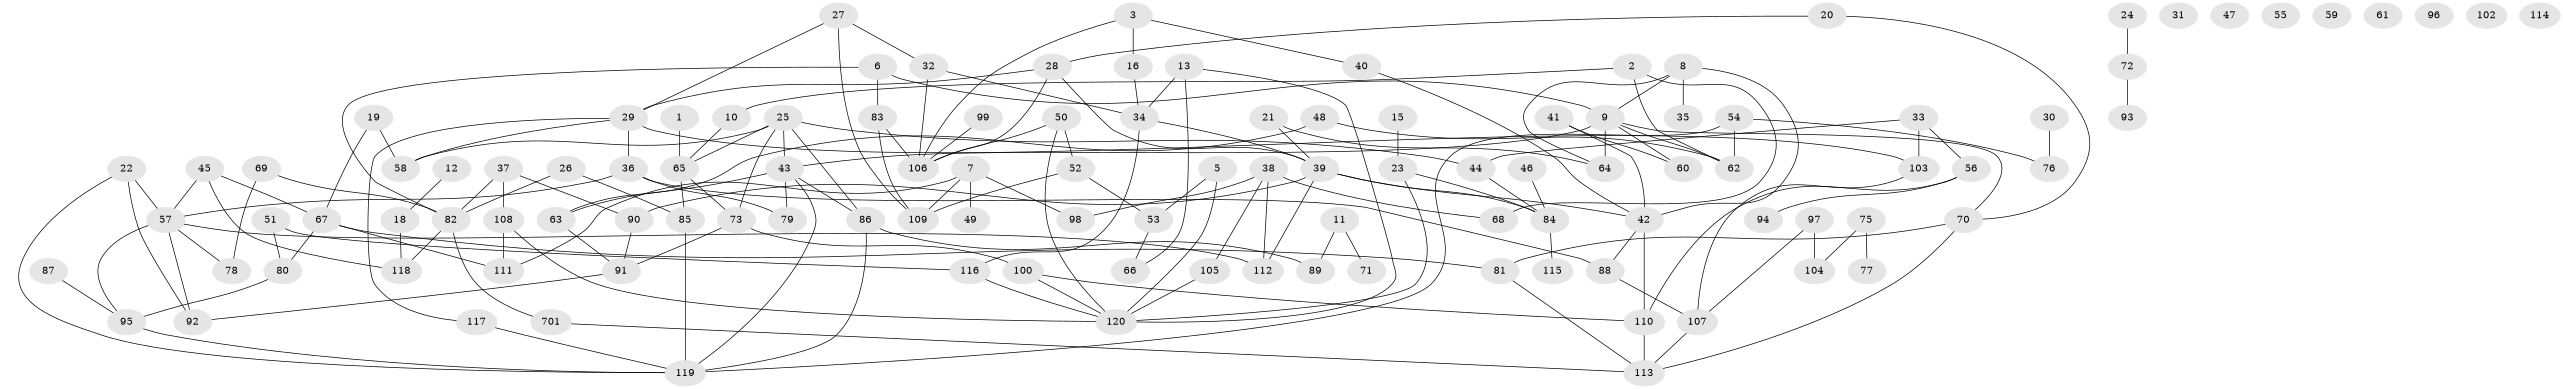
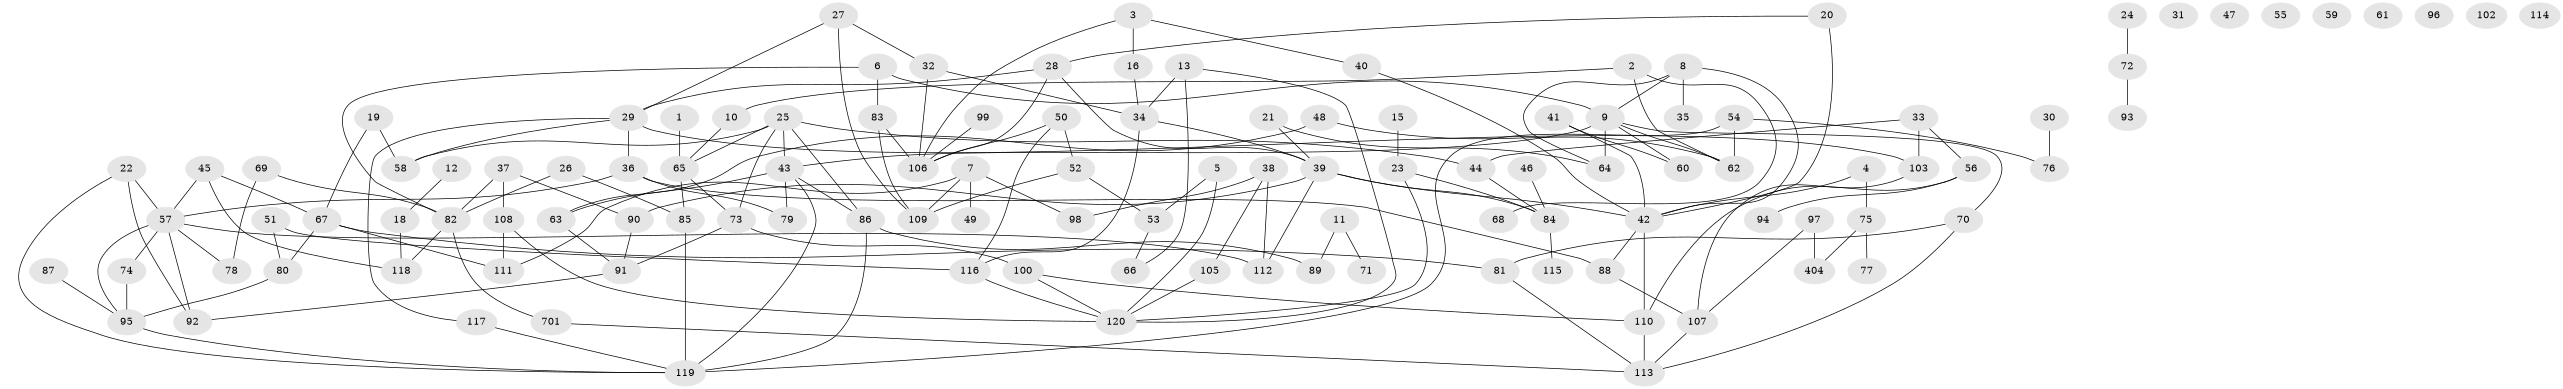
(2052, 80) -> (1805, 174)
none -> (1866, 169)
(1385, 204) -> none
(1049, 229) -> (1016, 178)
none -> (127, 271)
(1815, 271) -> (1815, 271)
